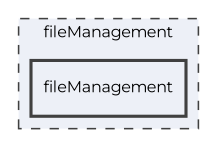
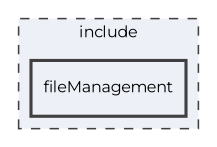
(108, 33) -> (108, 33)
